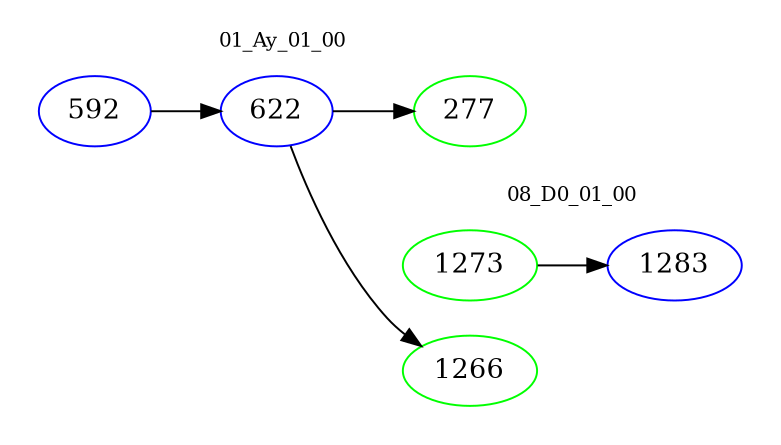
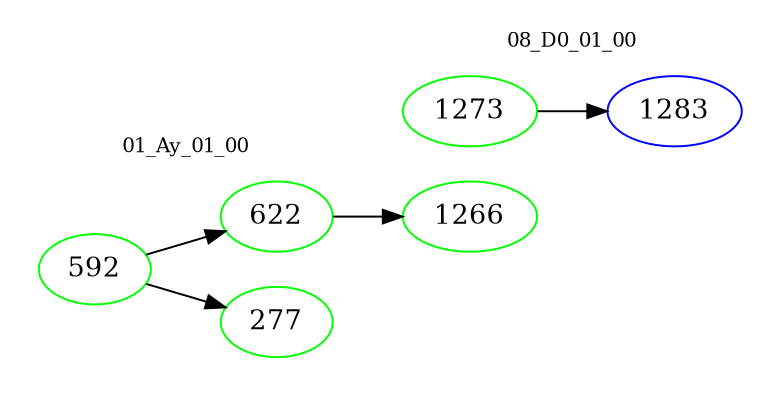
(95, 111) -> (95, 269)
(277, 111) -> (277, 217)
(363, 111) -> (176, 293)
